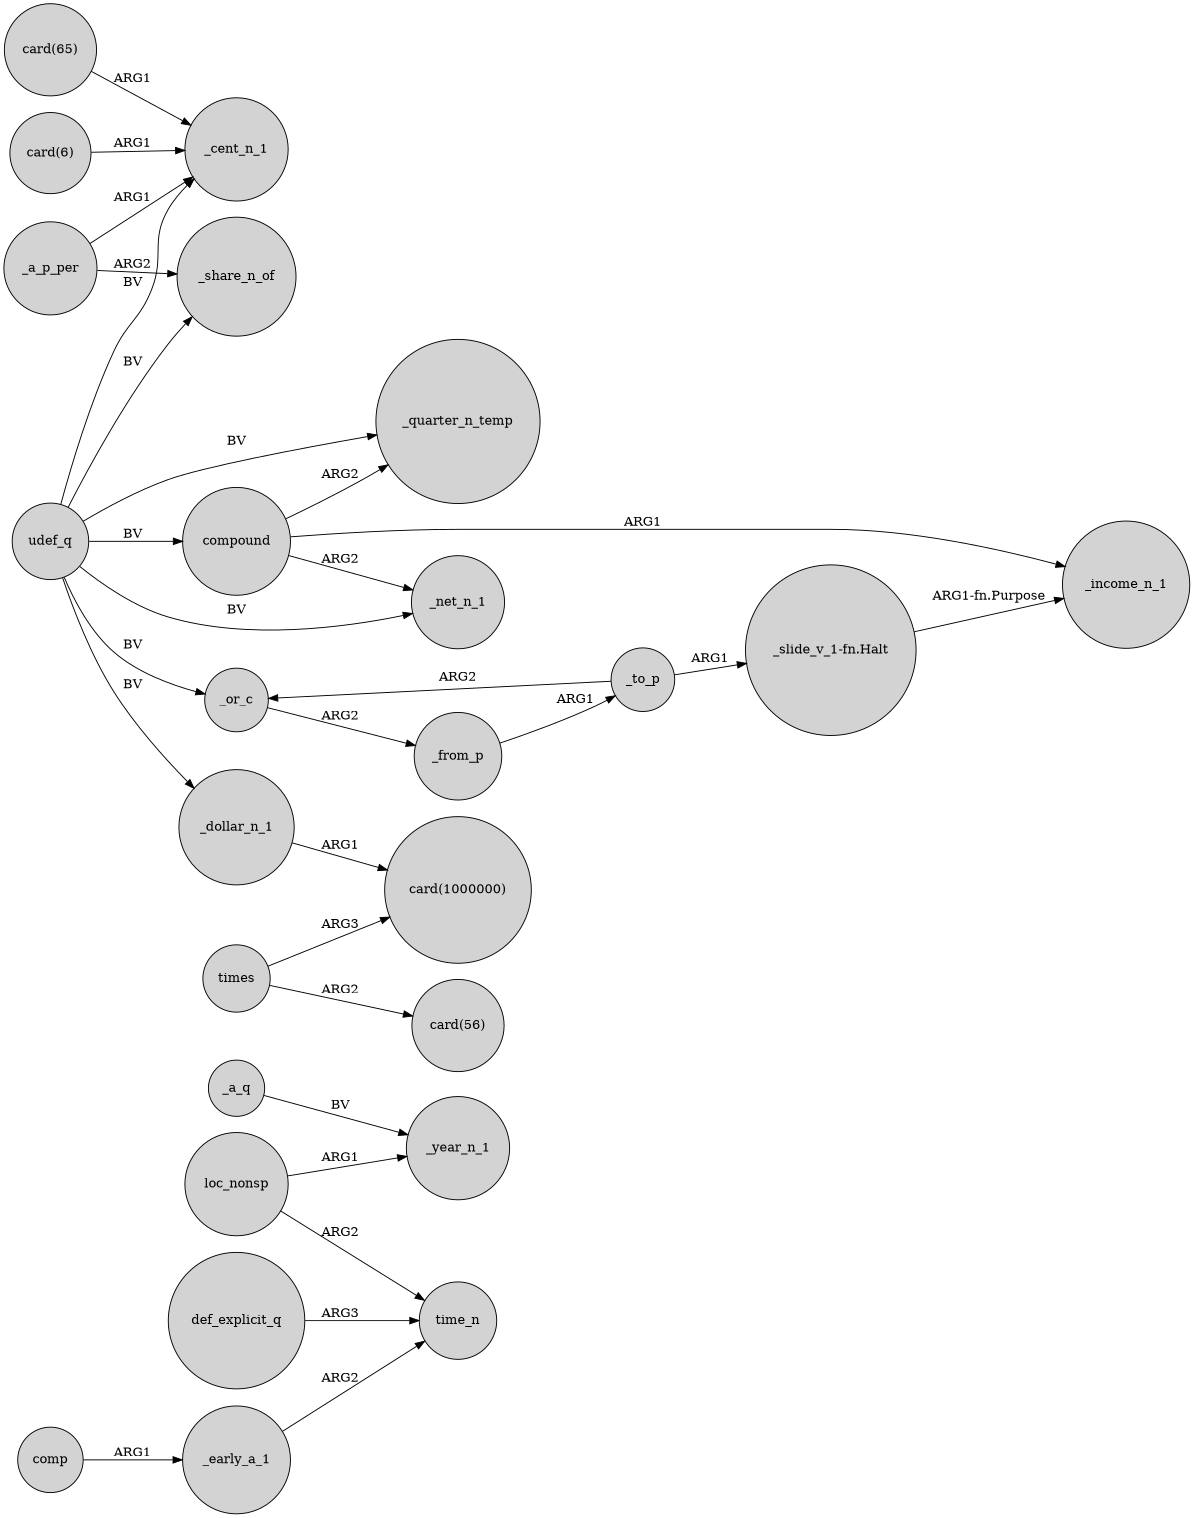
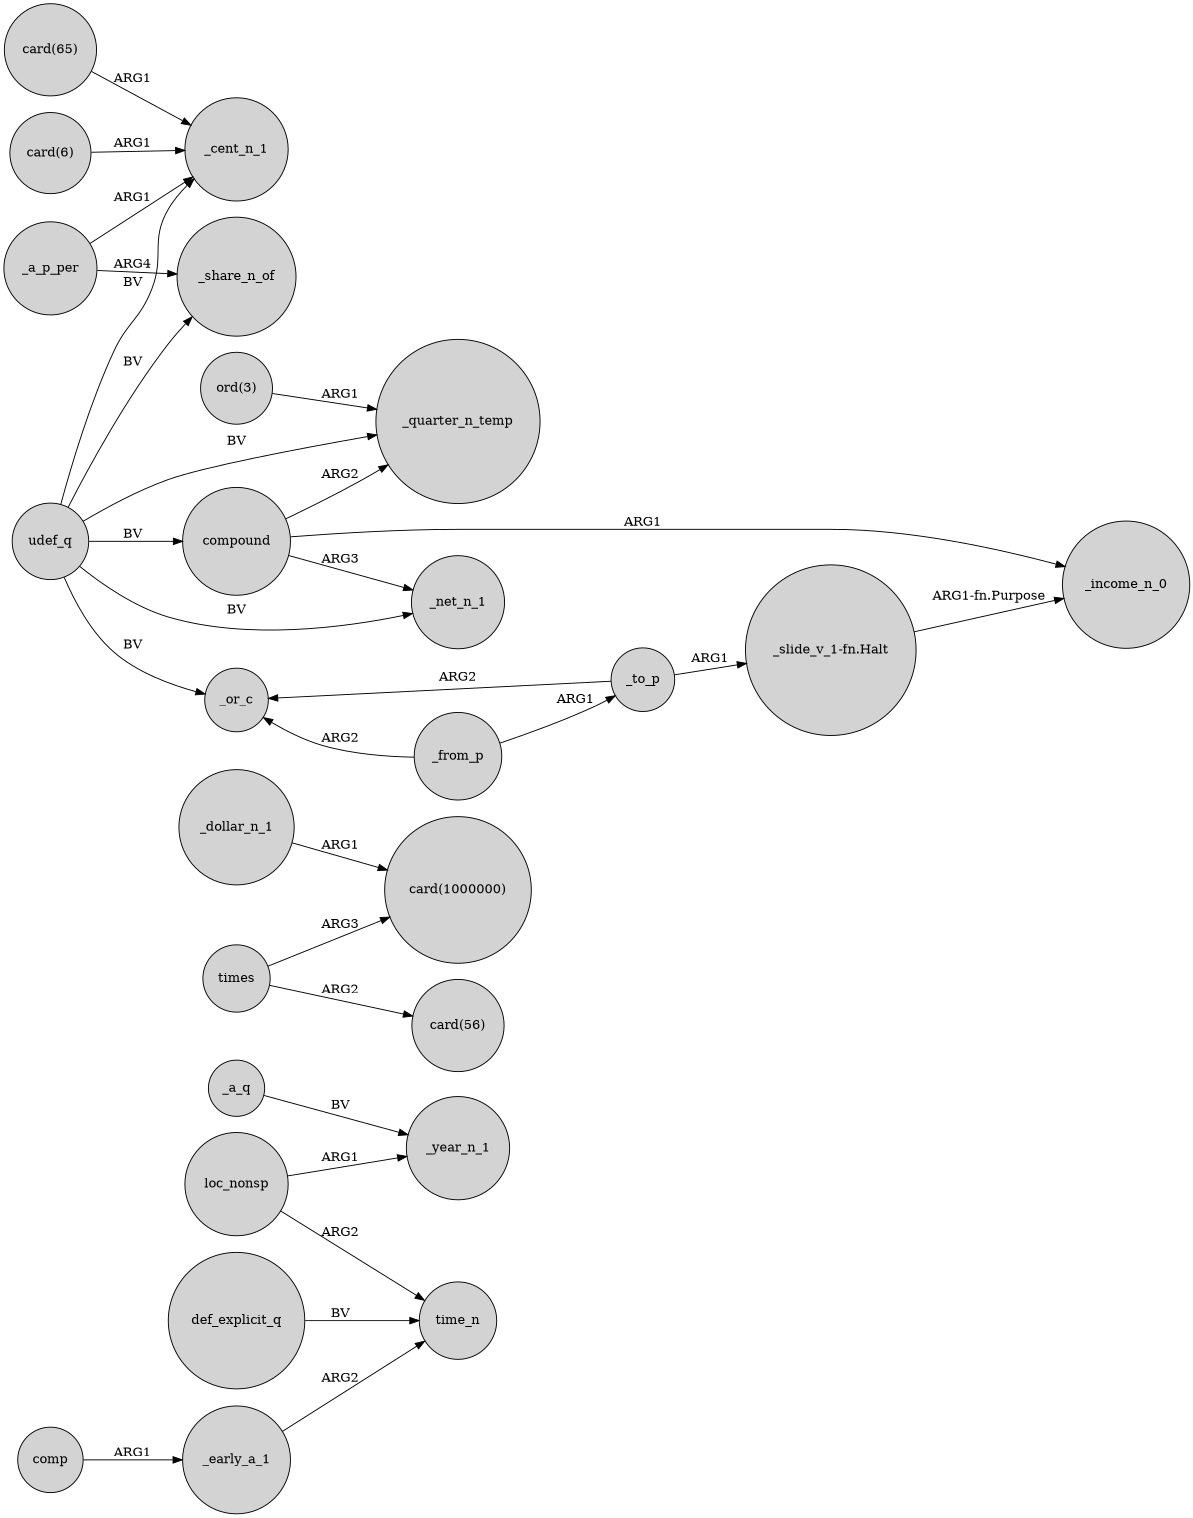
(133, 264) -> (133, 264)
none -> (237, 388)
(340, 559) -> (340, 559)
(1126, 585) -> (1126, 585)
(112, 688) -> none
(337, 725) -> (340, 750)
(340, 1314) -> (340, 1314)
